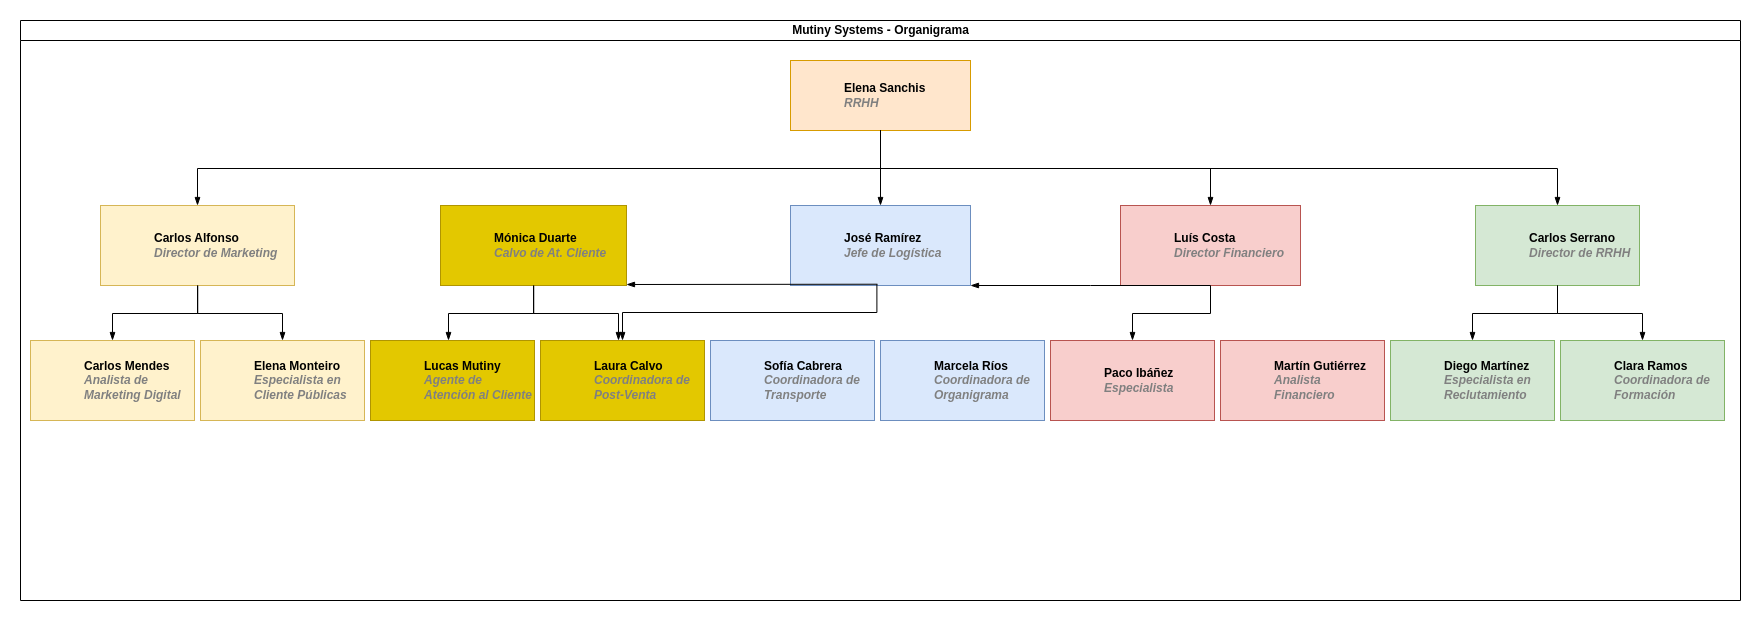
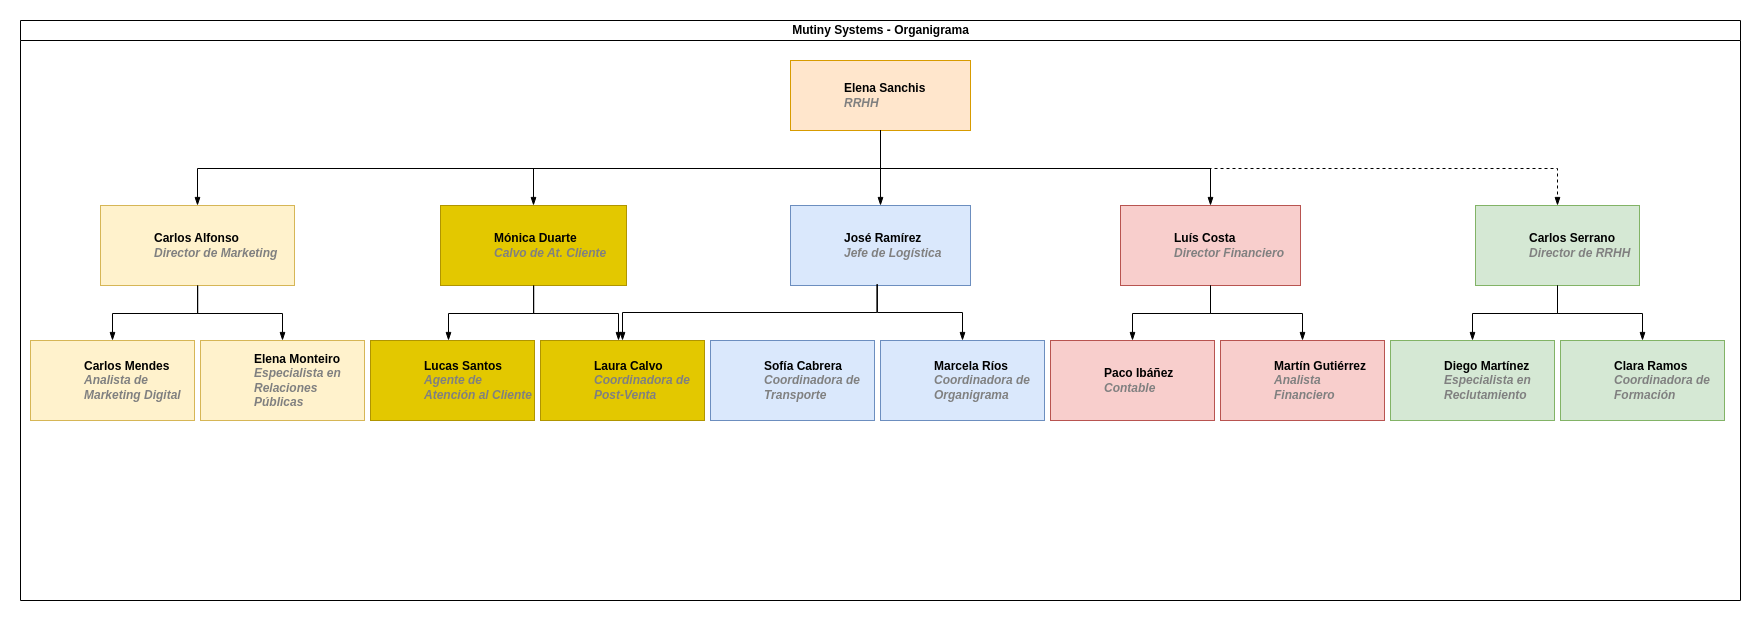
(1399, 169) -> (1399, 169)
none -> (534, 183)
(755, 284) -> (929, 313)
(1095, 286) -> (1266, 314)
(310, 381) -> (310, 381)
(480, 381) -> (480, 381)
(1140, 381) -> (1140, 381)
